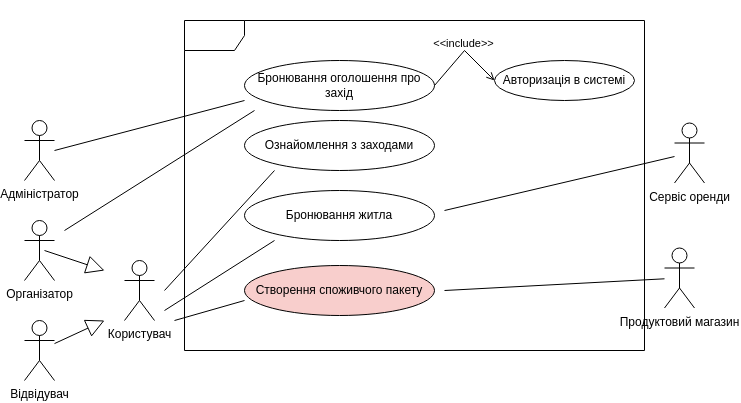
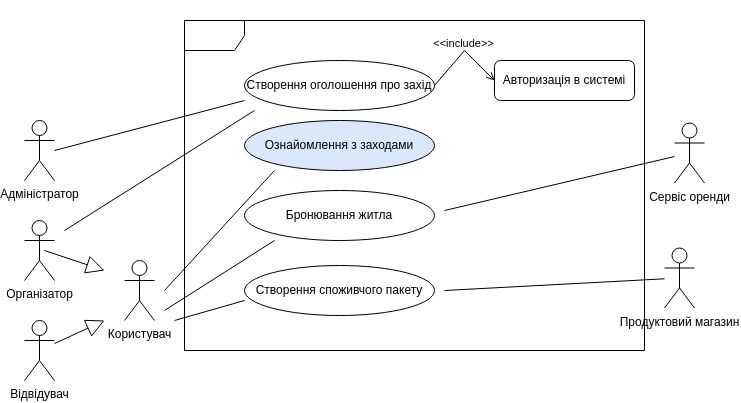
(565, 81) -> (565, 81)
(340, 86) -> (340, 86)
(340, 146) -> (340, 146)
(340, 291) -> (340, 291)
